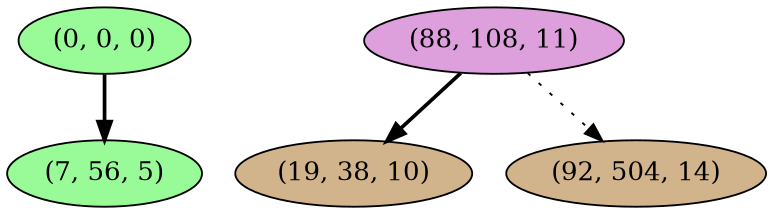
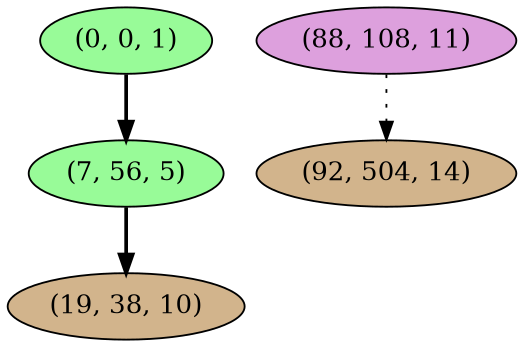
(105, 41) -> (126, 41)
(431, 101) -> (126, 231)
